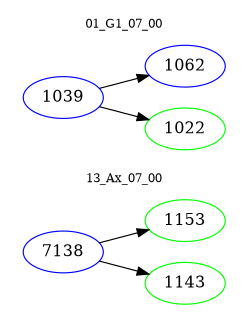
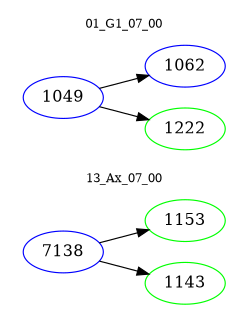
(63, 98) -> (63, 98)
(185, 129) -> (185, 129)
